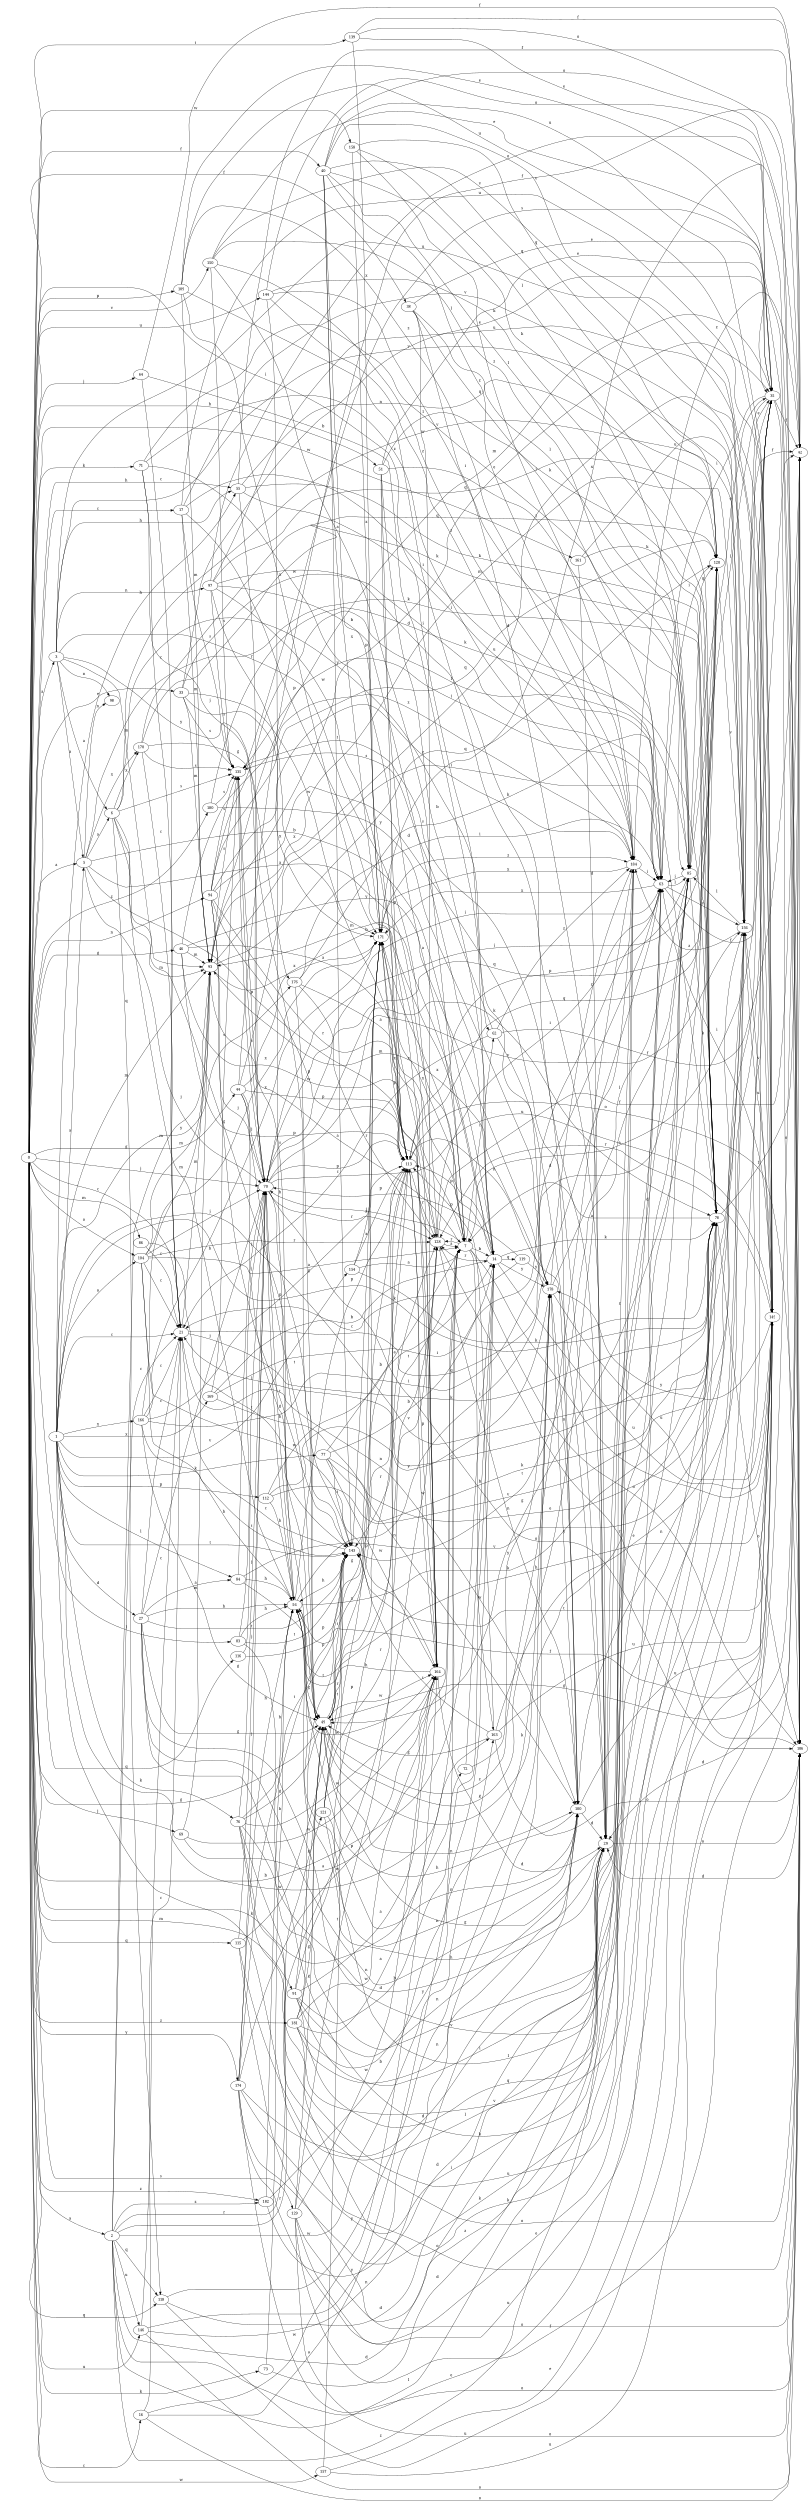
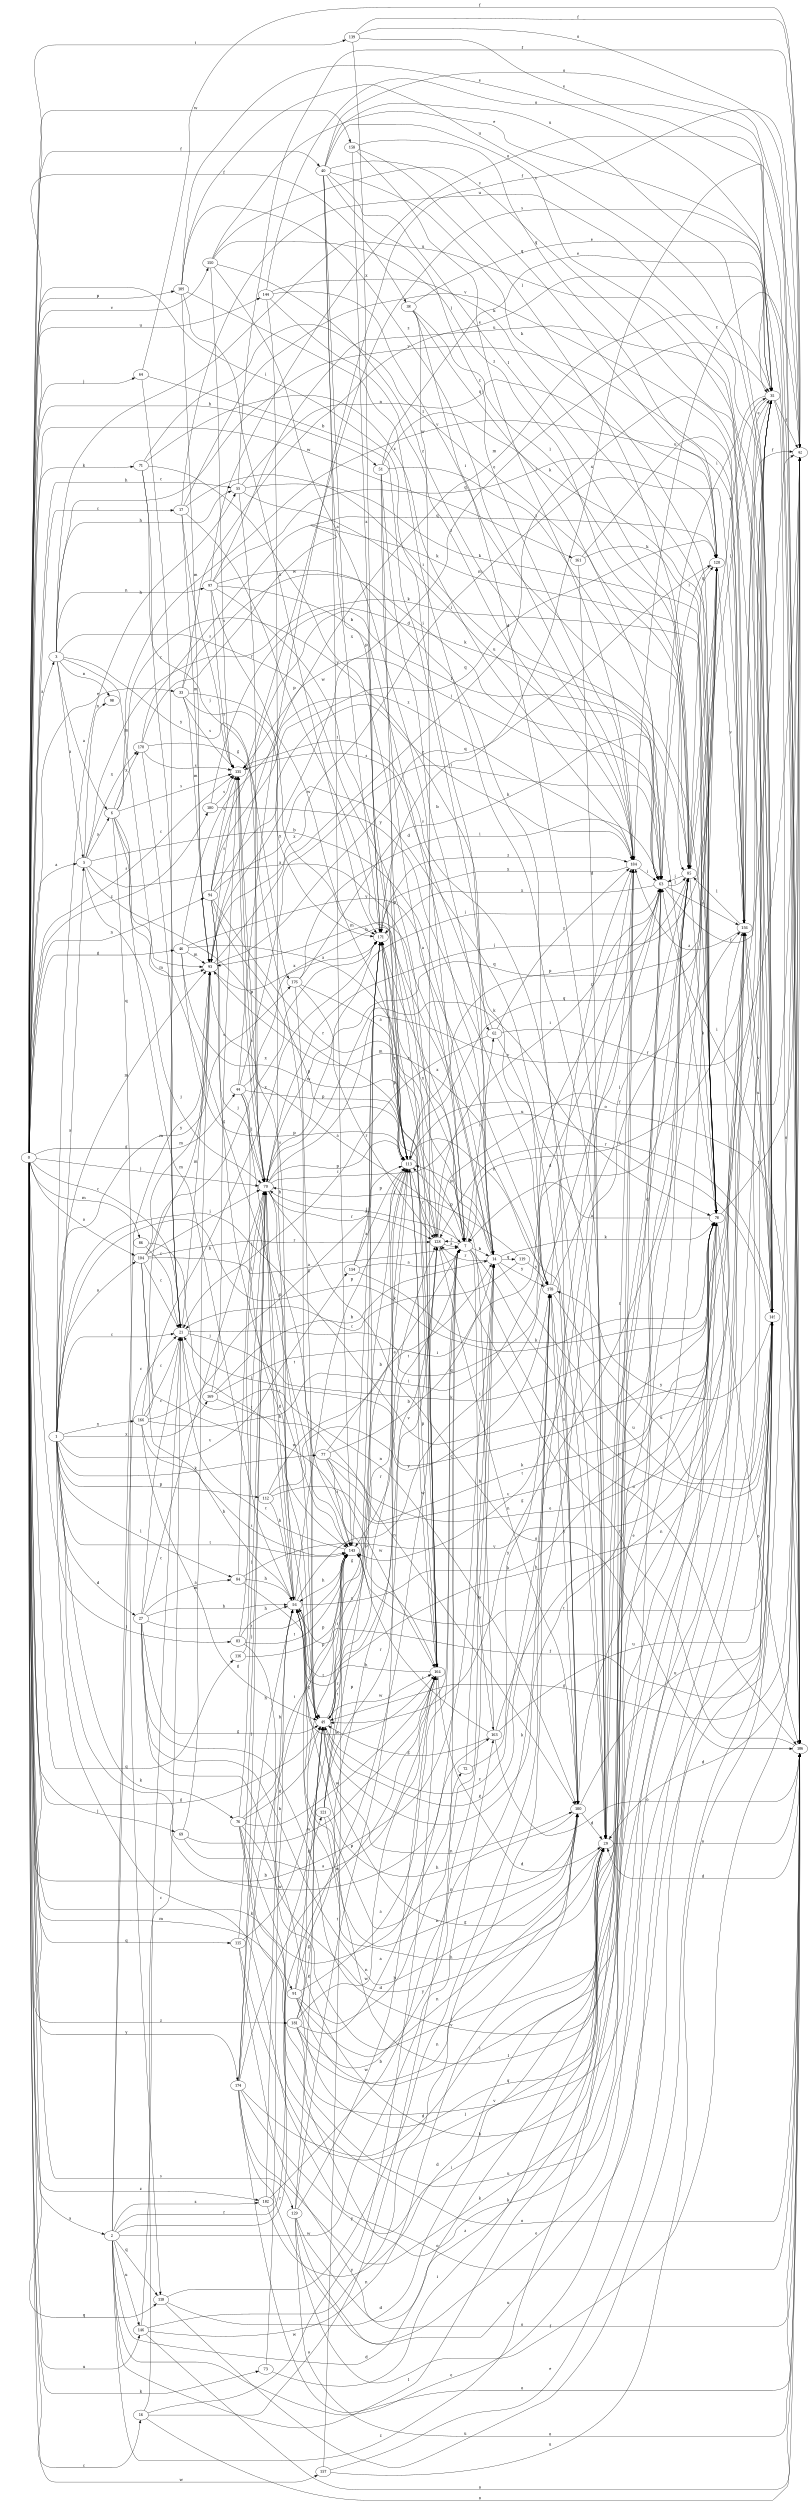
none -> (52, 924)
(437, 2277) -> (437, 2277)
